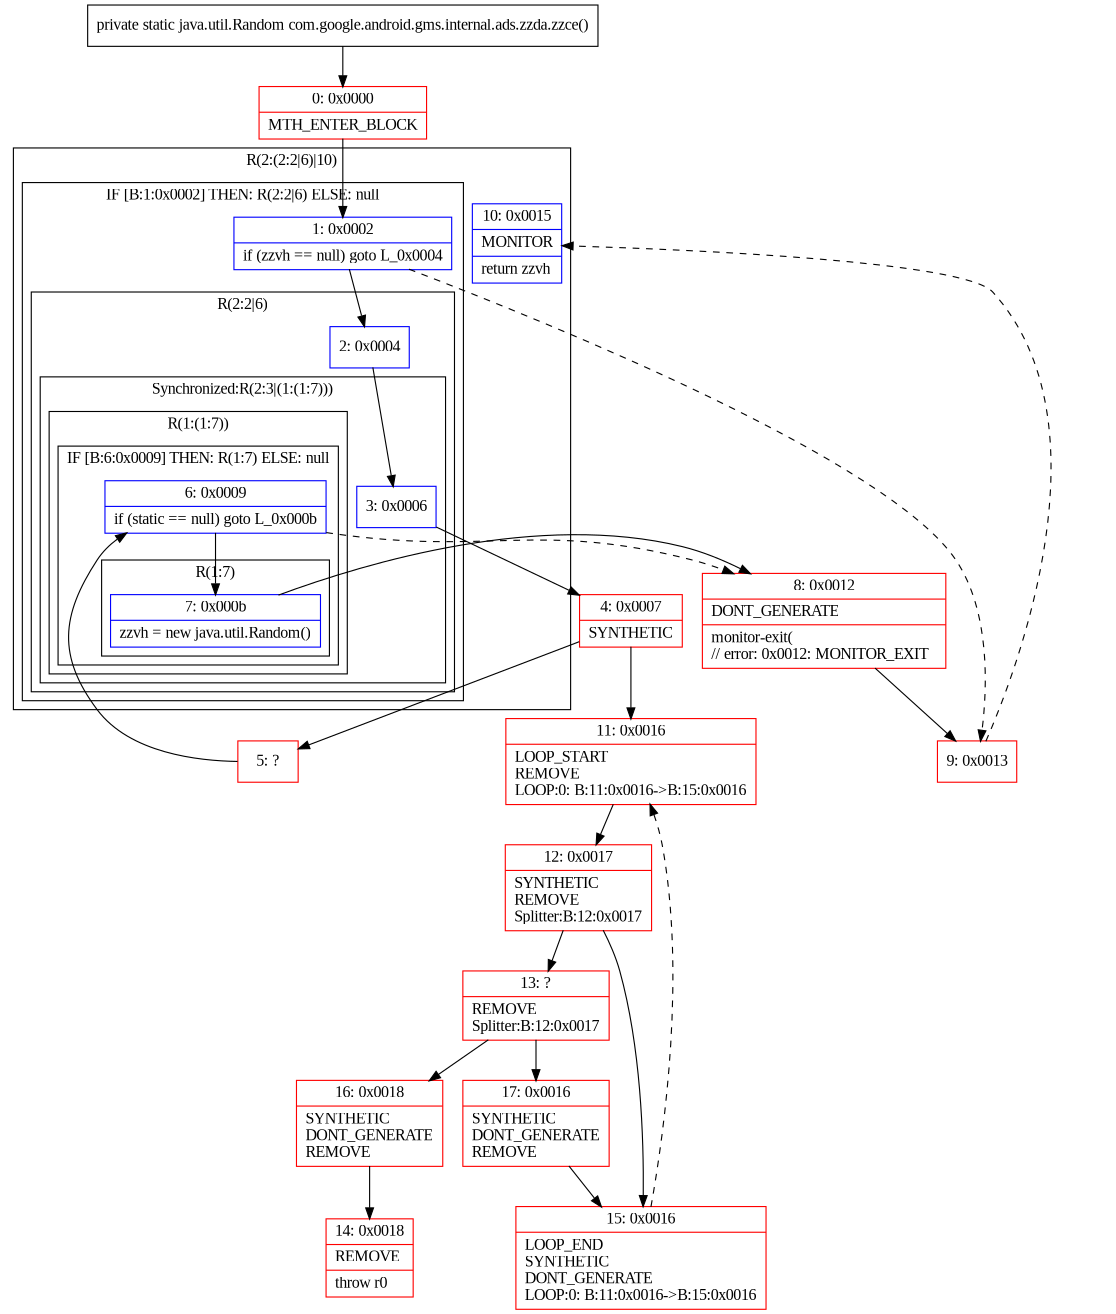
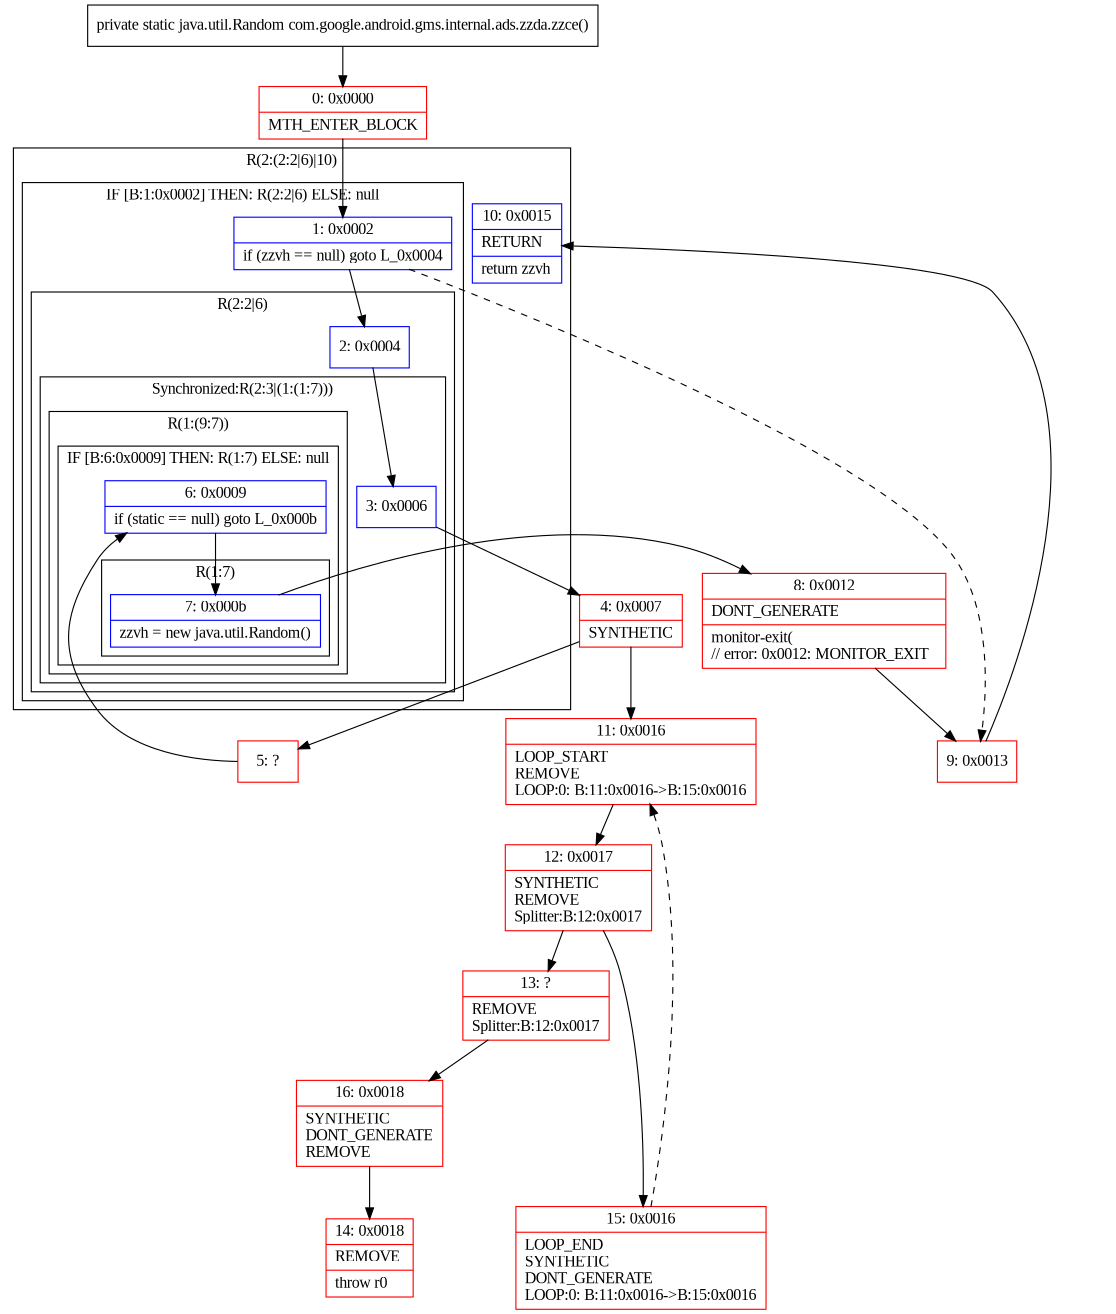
(517, 242) -> (512, 242)
(1006, 312) -> (1006, 312)
(198, 424) -> (198, 424)
(596, 543) -> none
(536, 1123) -> none
